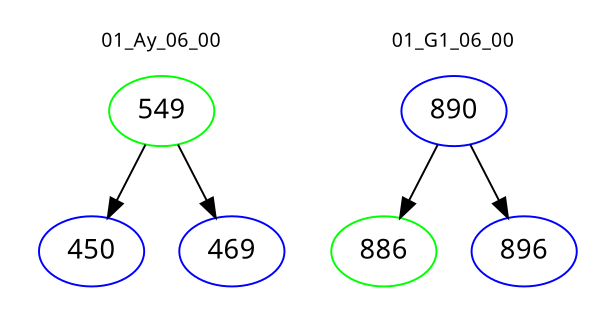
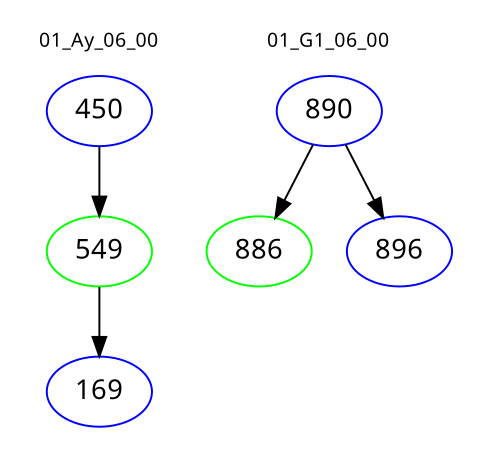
(131, 172) -> (99, 172)
(232, 251) -> (99, 392)
